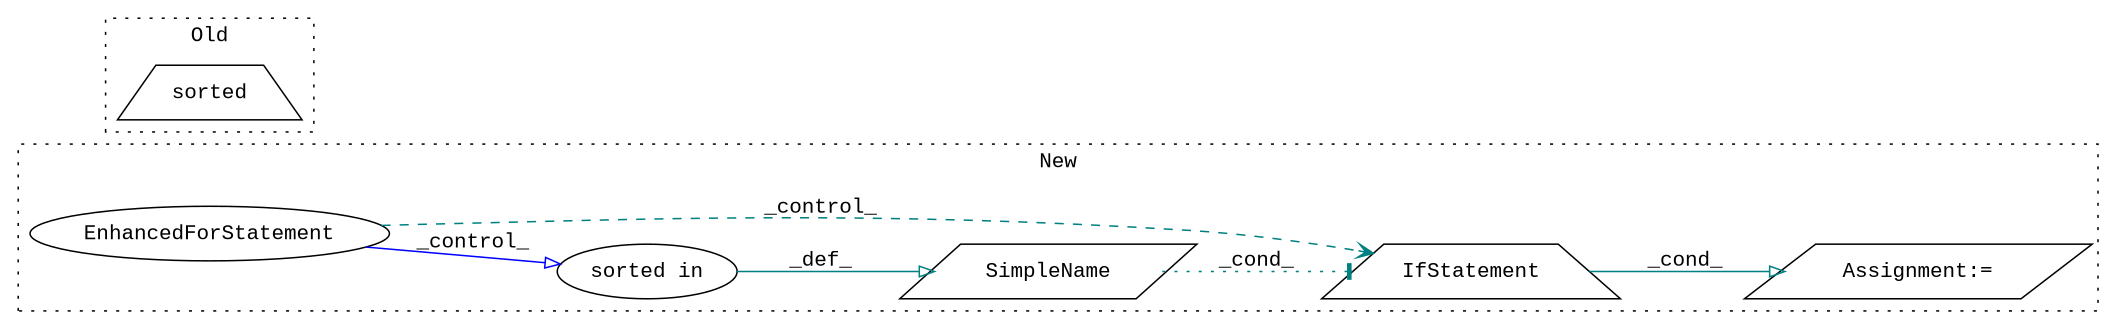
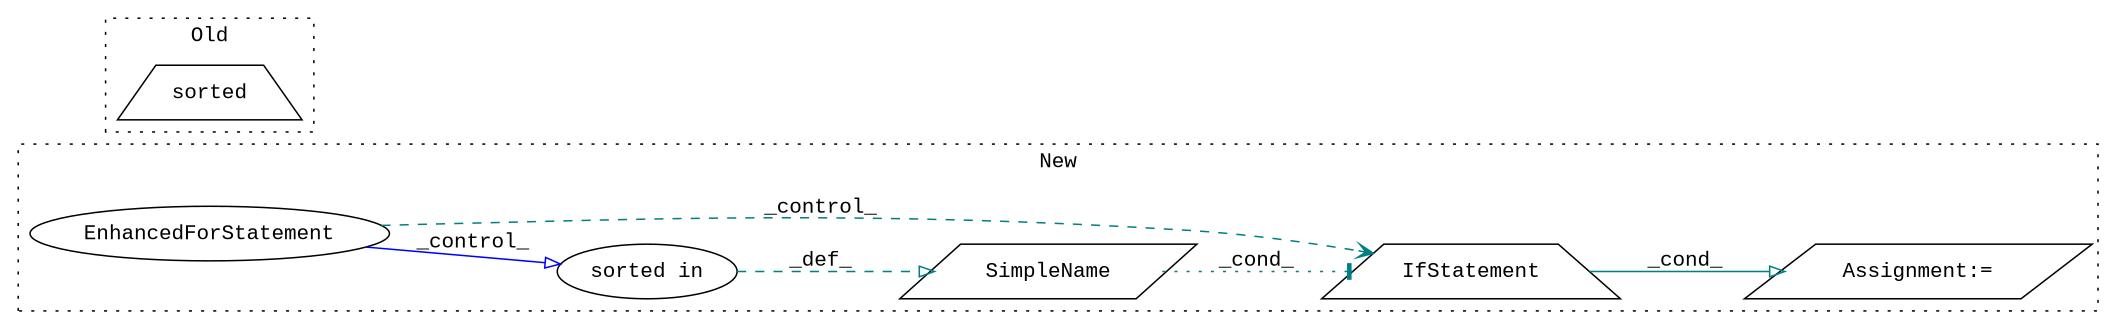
(828, 271) -> (828, 271)
